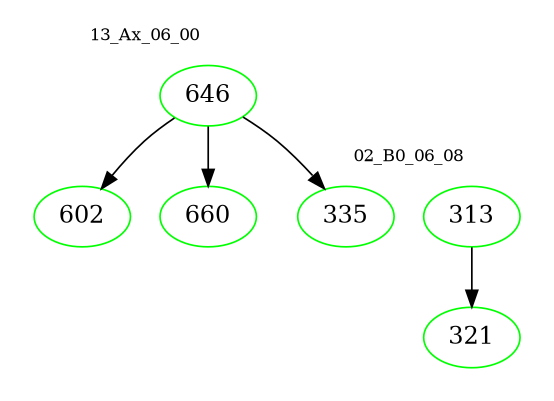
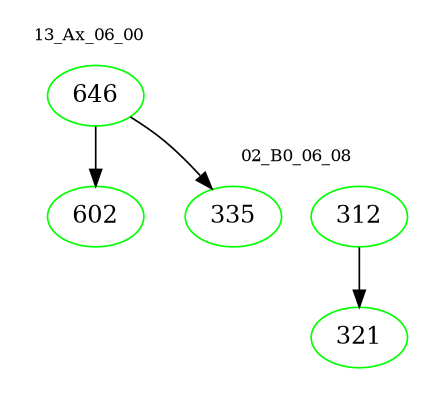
(208, 217) -> none
(472, 217) -> (359, 217)
